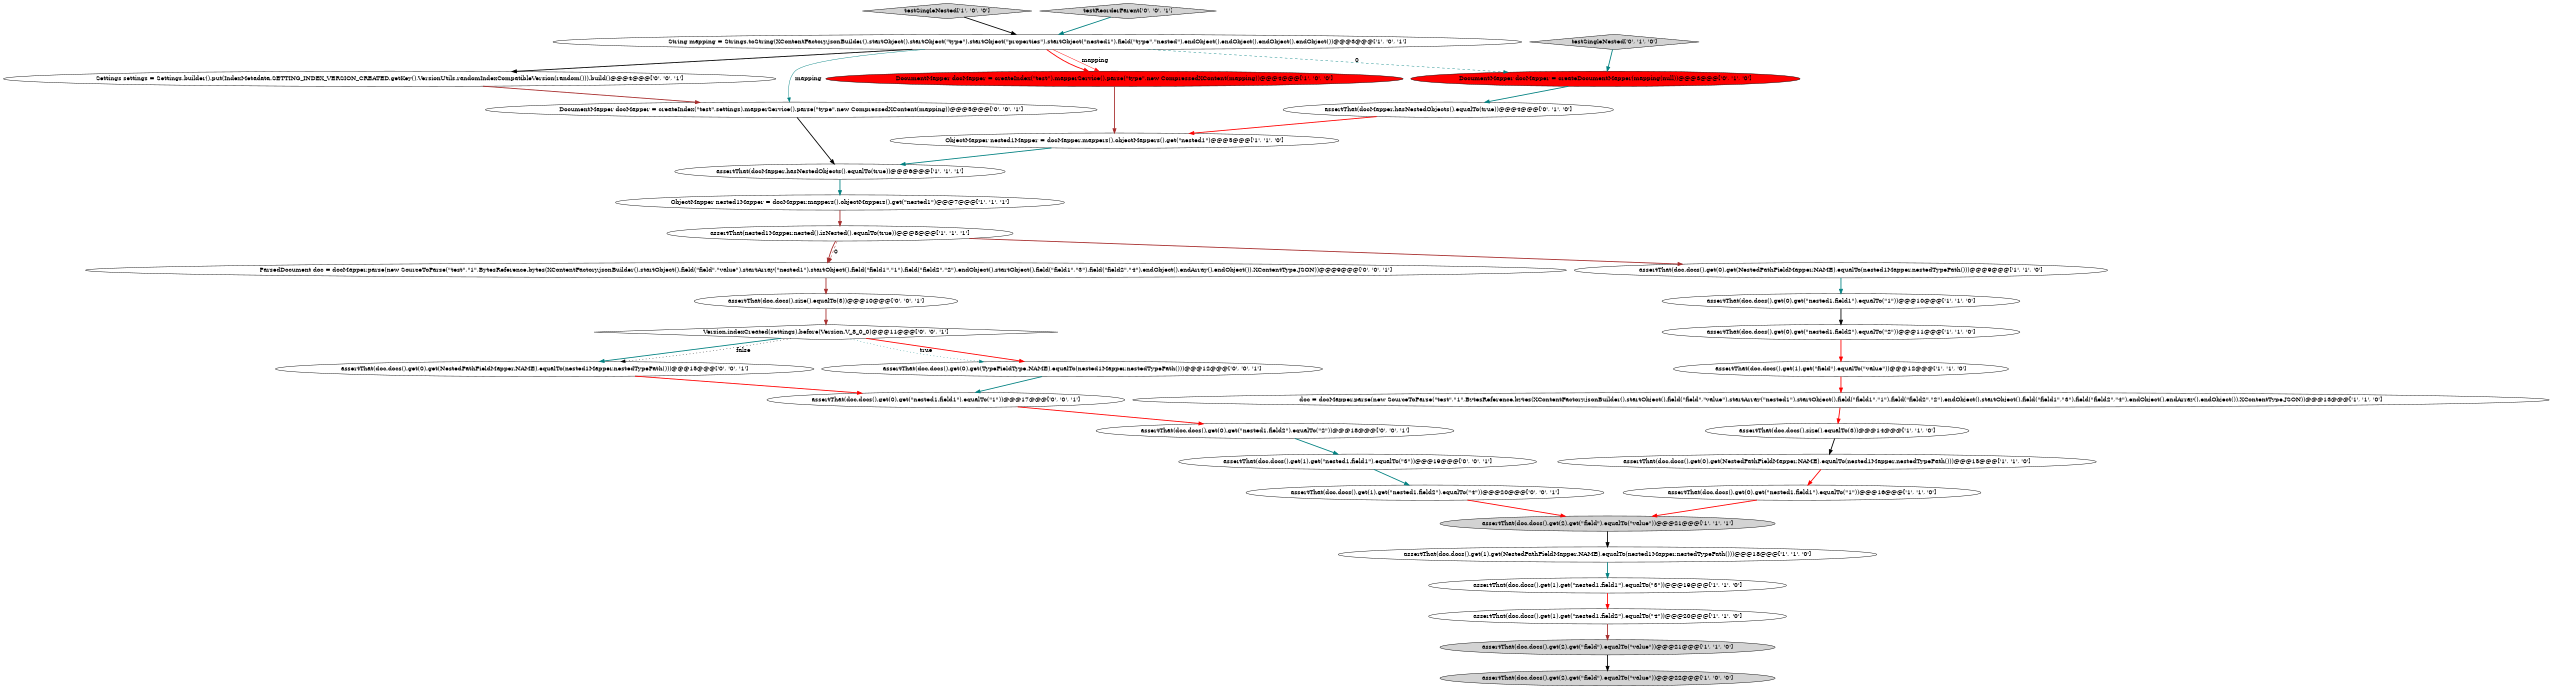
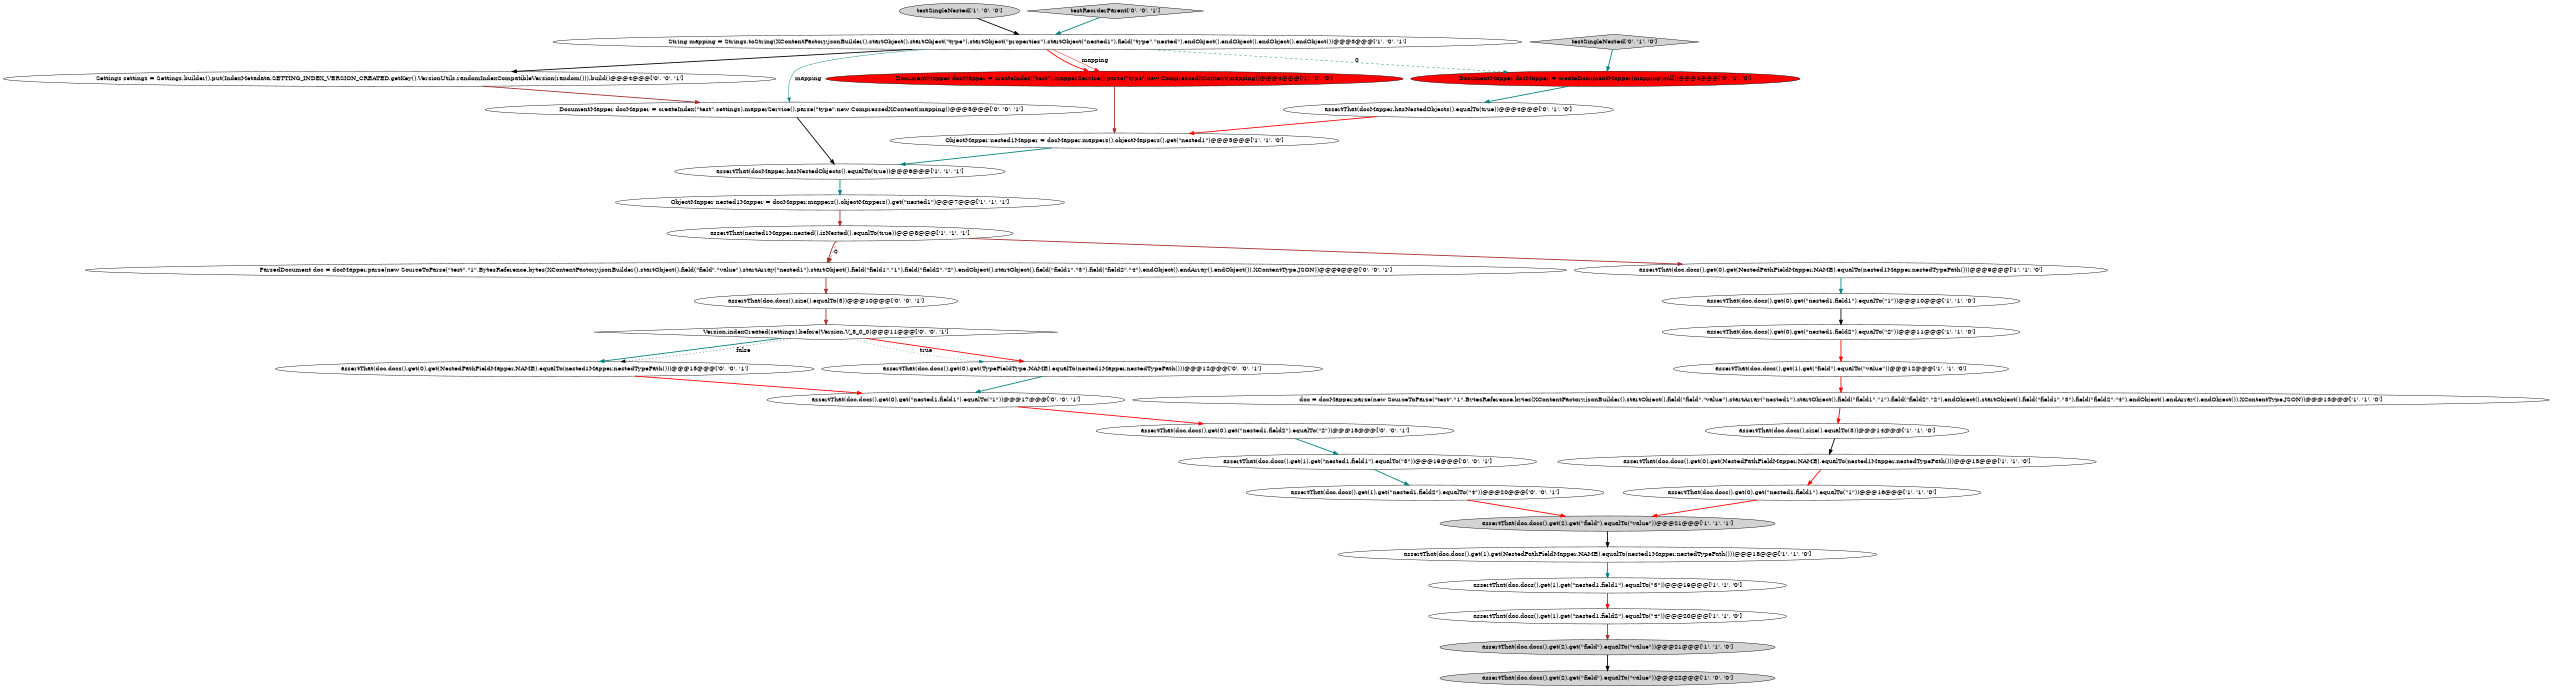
(947, 11) -> (959, 11)
